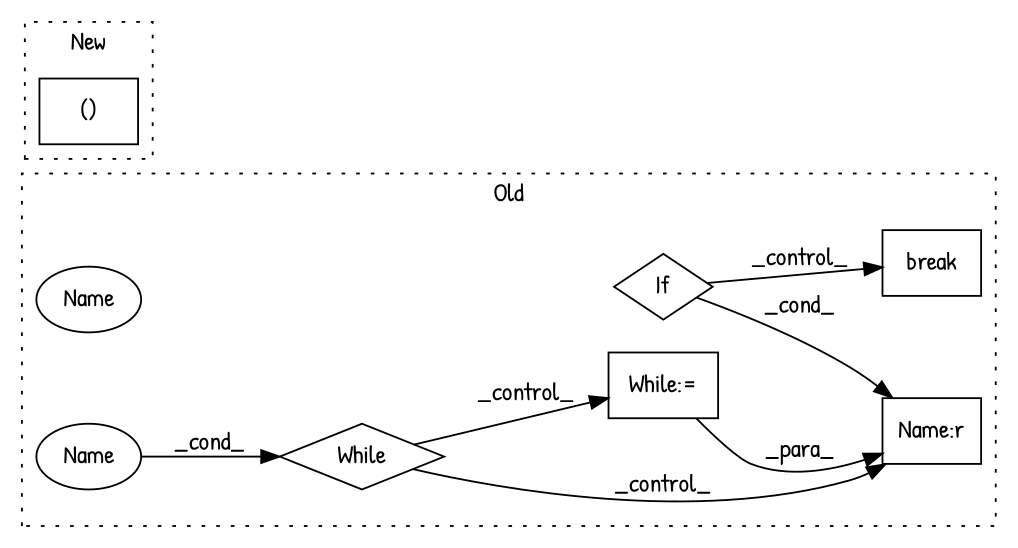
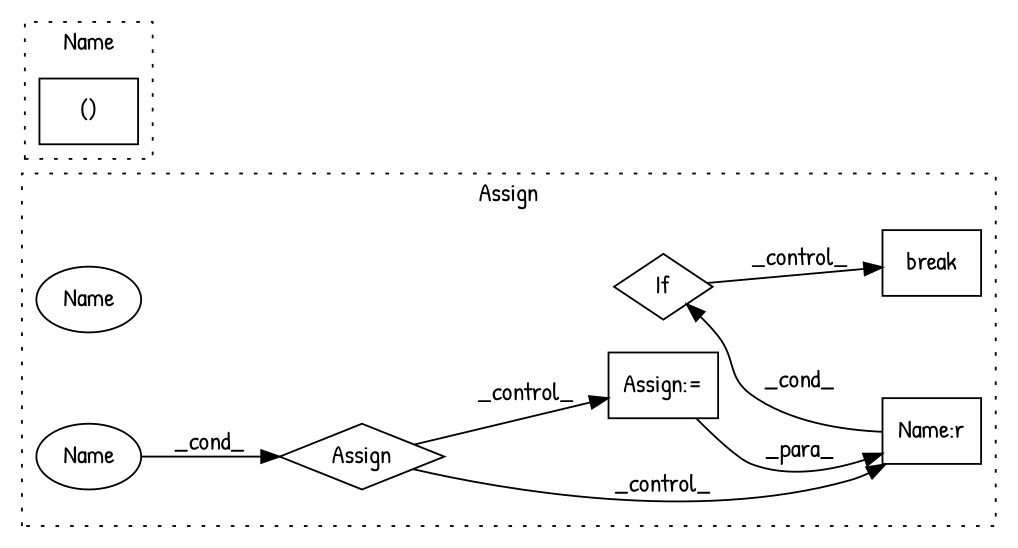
(89, 43) -> (89, 43)
(509, 195) -> (509, 195)
(790, 336) -> (770, 406)
(663, 385) -> (663, 385)
(362, 457) -> (362, 457)
